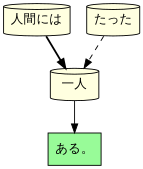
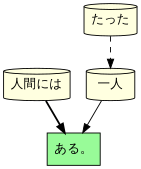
(53, 48) -> (53, 113)
